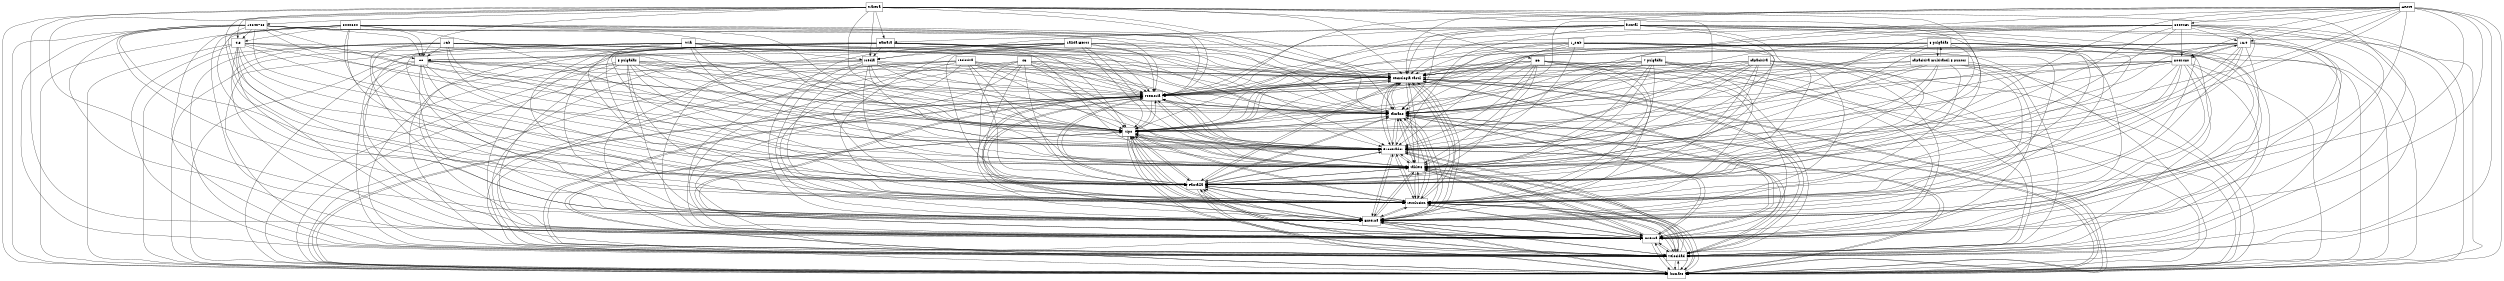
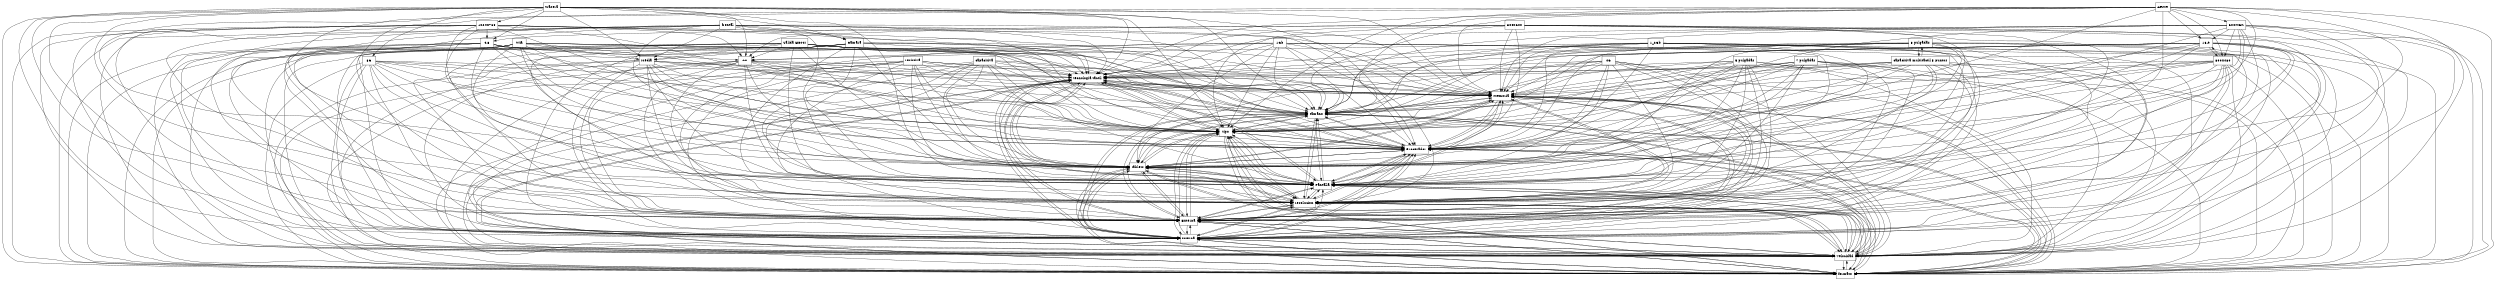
(851, 134) -> none
